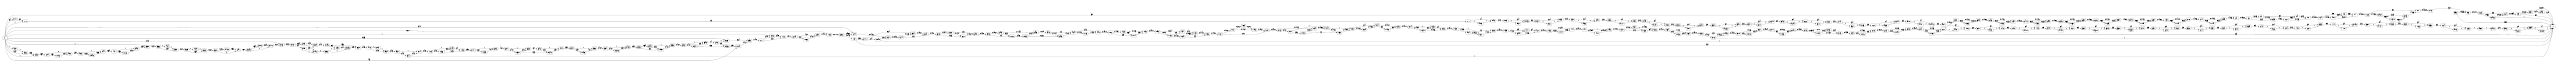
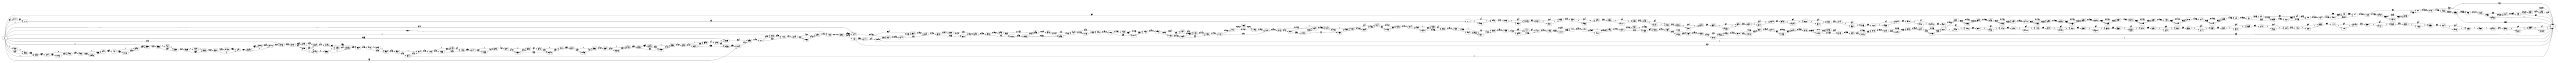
none -> (2443, 11)
(2400, 21) -> (2399, 18)
